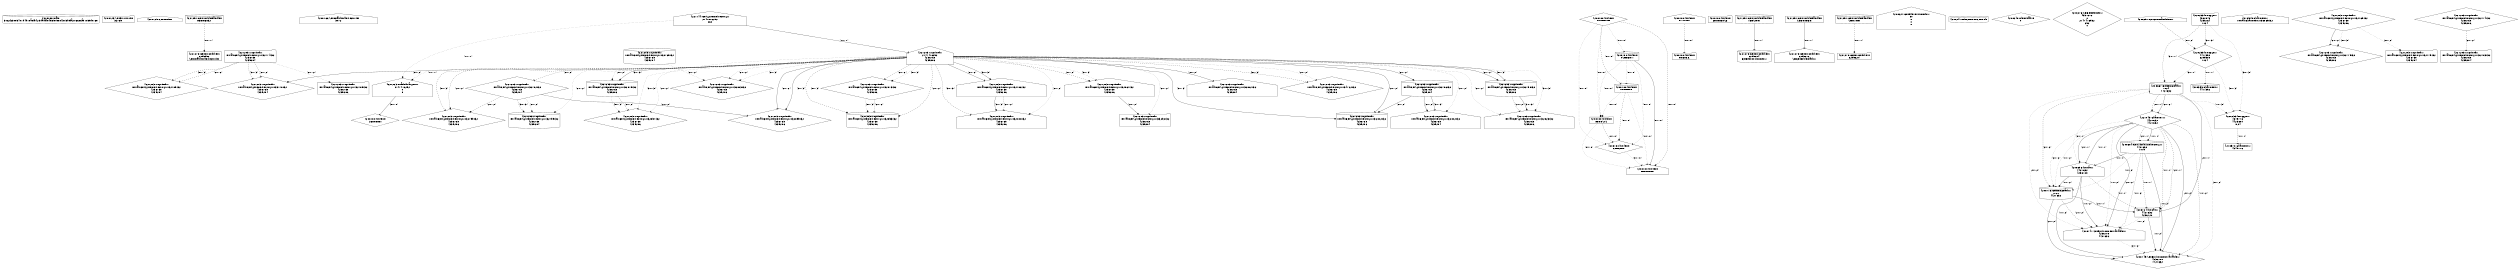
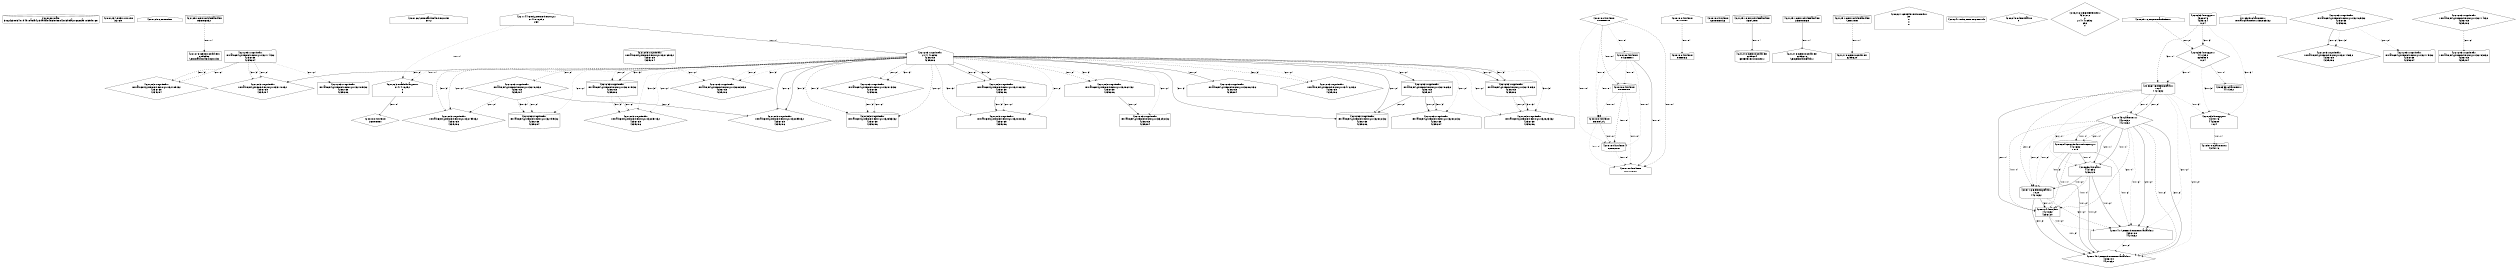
(2096, 114) -> (2074, 116)
(1619, 147) -> (1614, 147)
